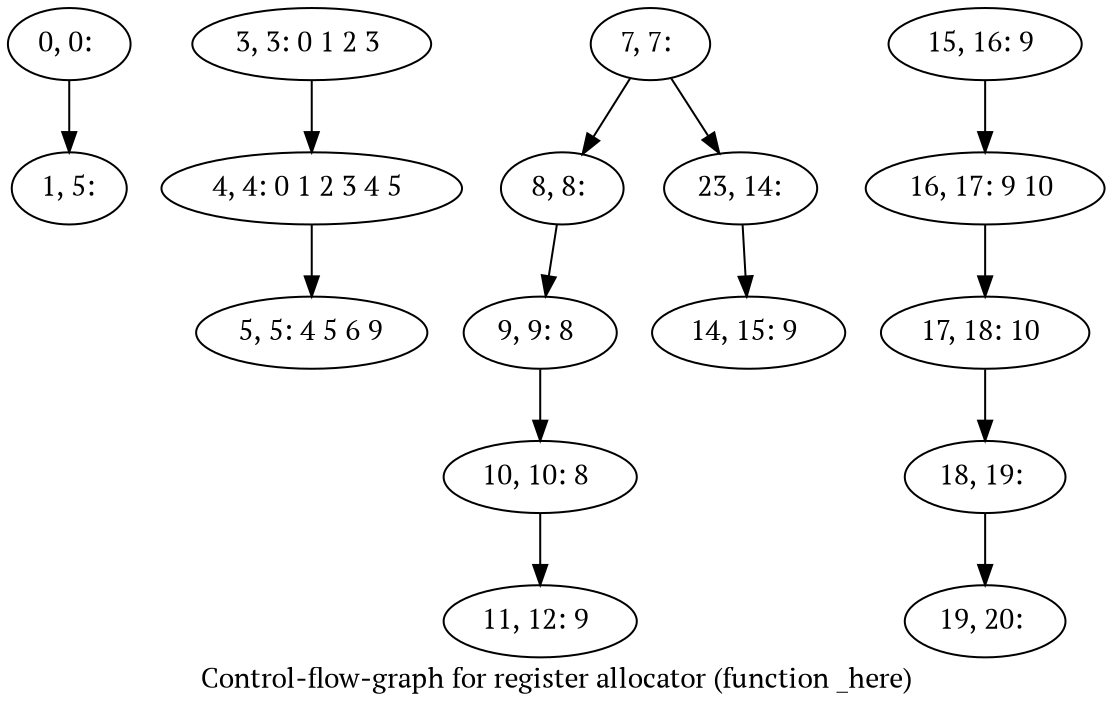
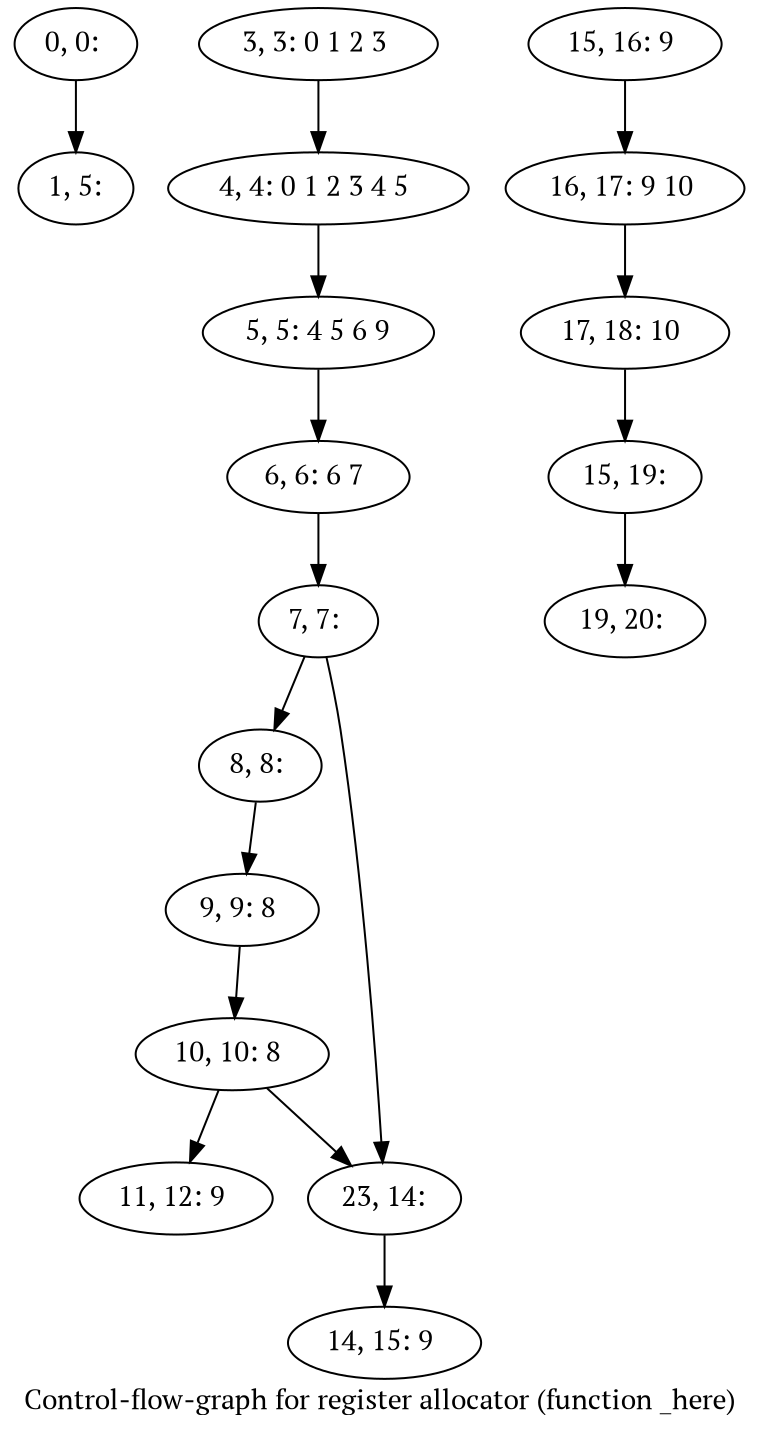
none -> (318, 477)
(985, 477) -> (625, 477)
none -> (302, 1120)
